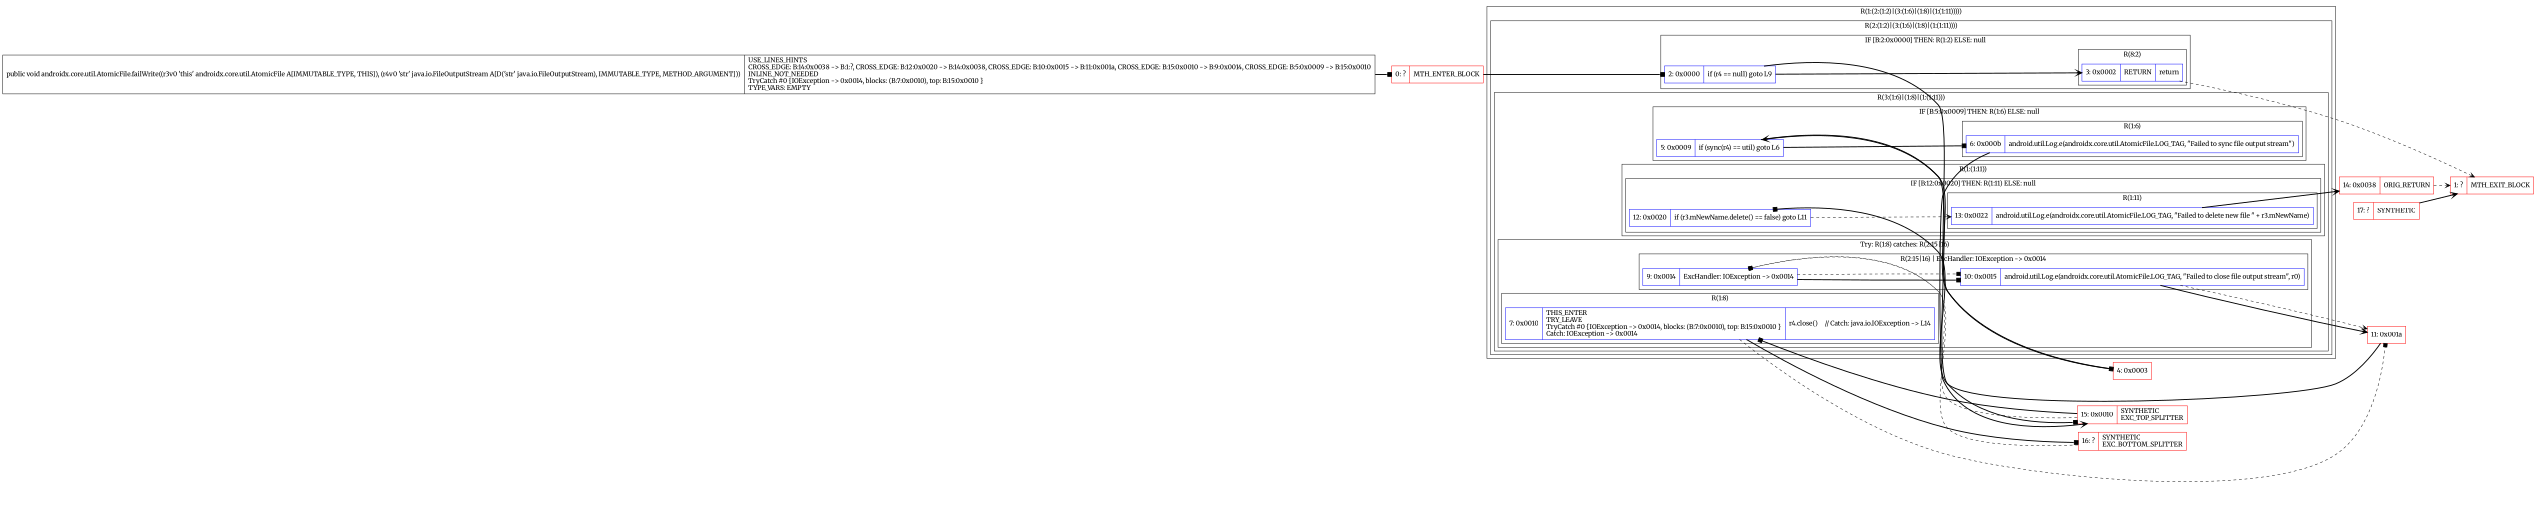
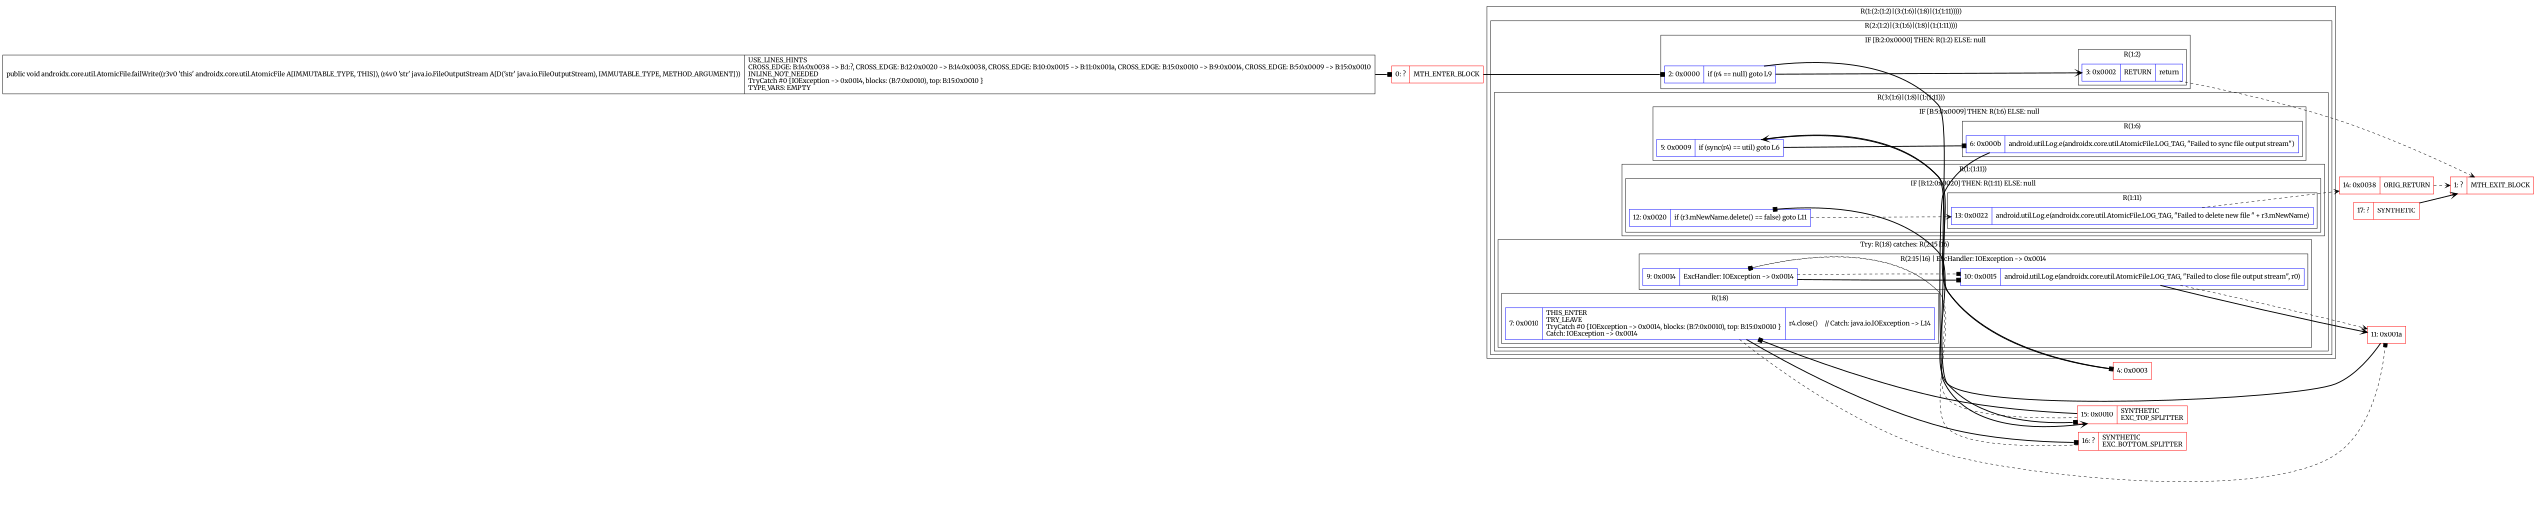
(2132, 55) -> (2132, 55)
(2268, 200) -> (2268, 200)
